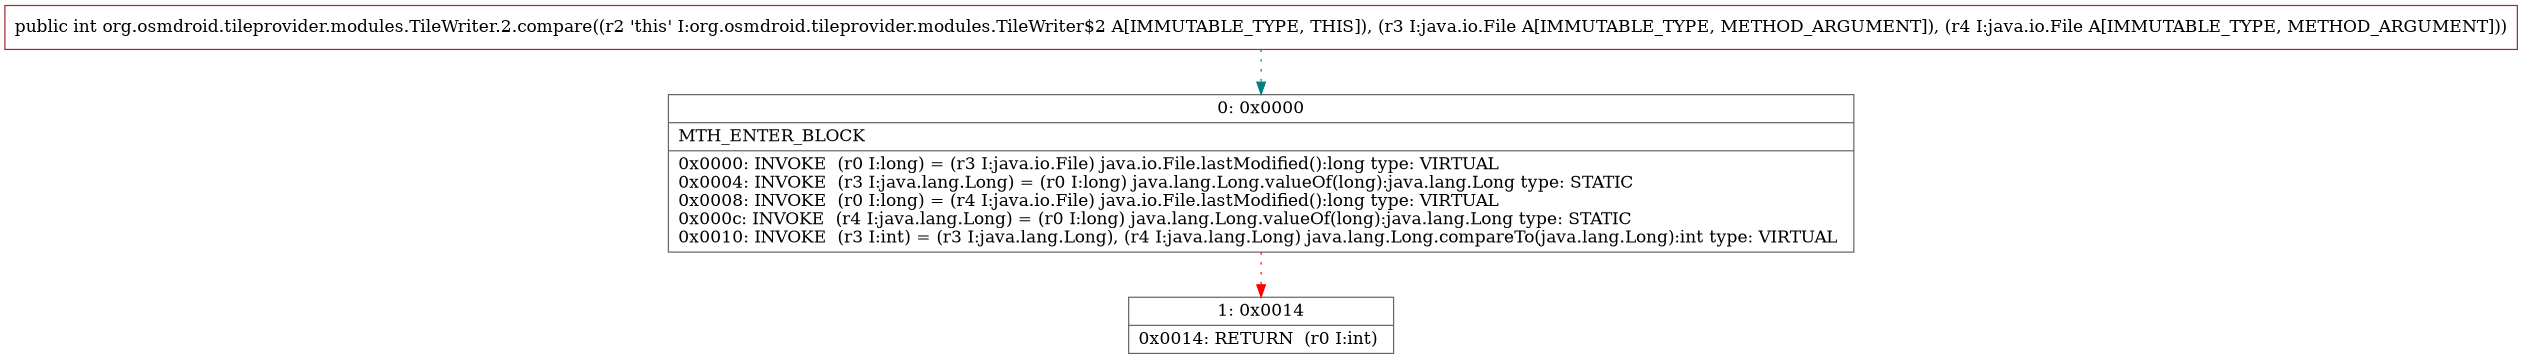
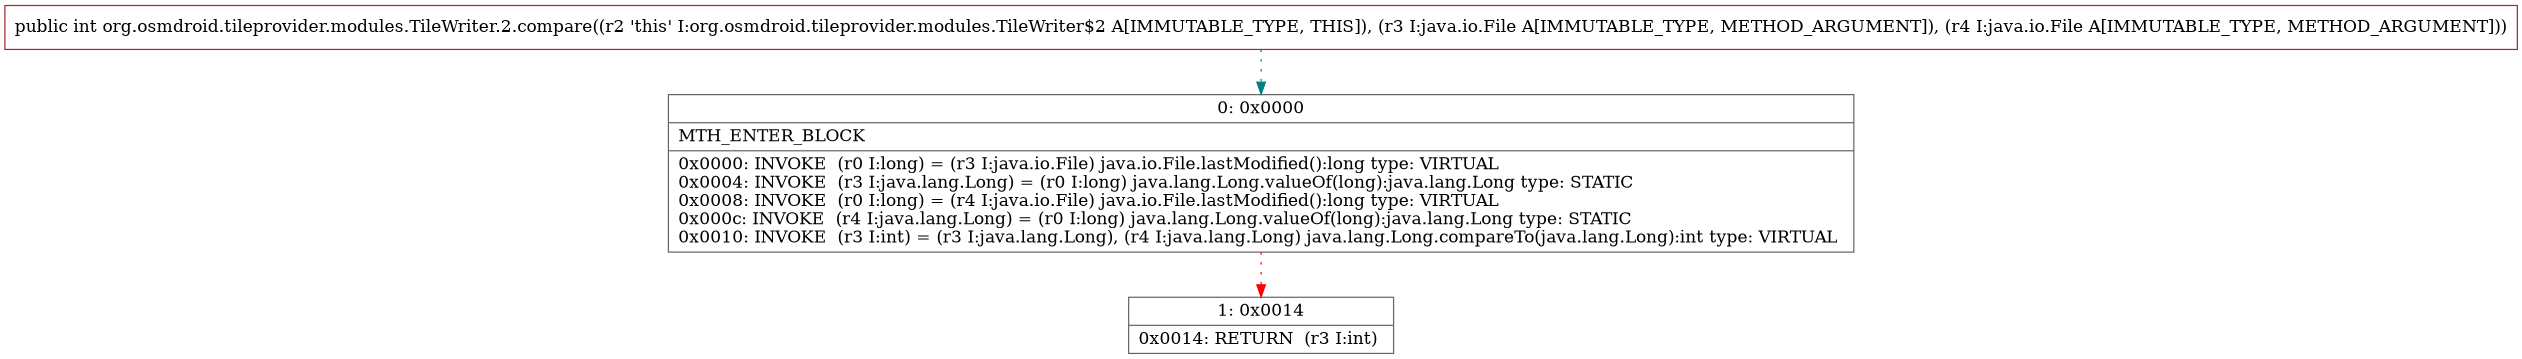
(1261, 339) -> (1261, 339)
